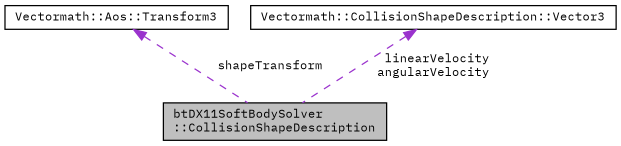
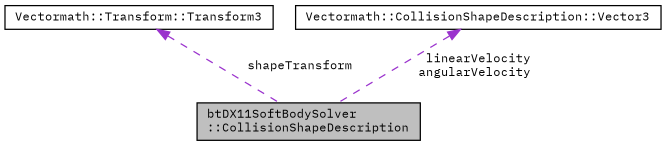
(117, 17) -> (139, 17)
